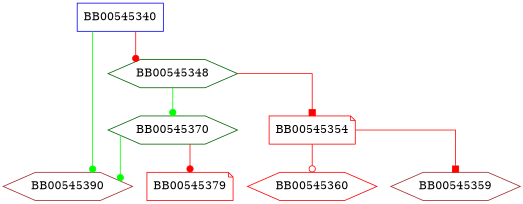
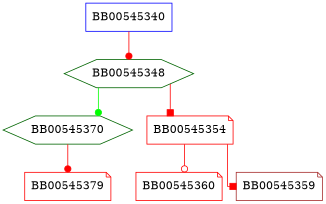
(68, 186) -> none
(312, 186) -> (179, 186)
(456, 186) -> (279, 186)
